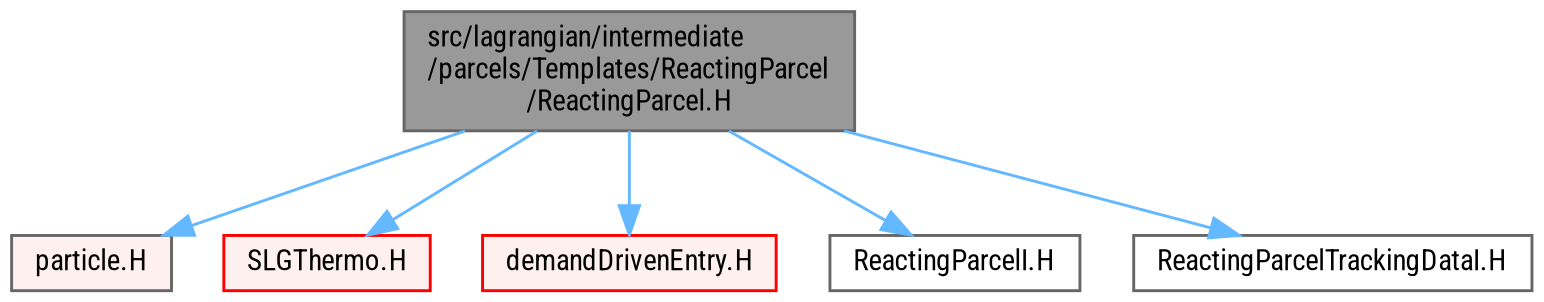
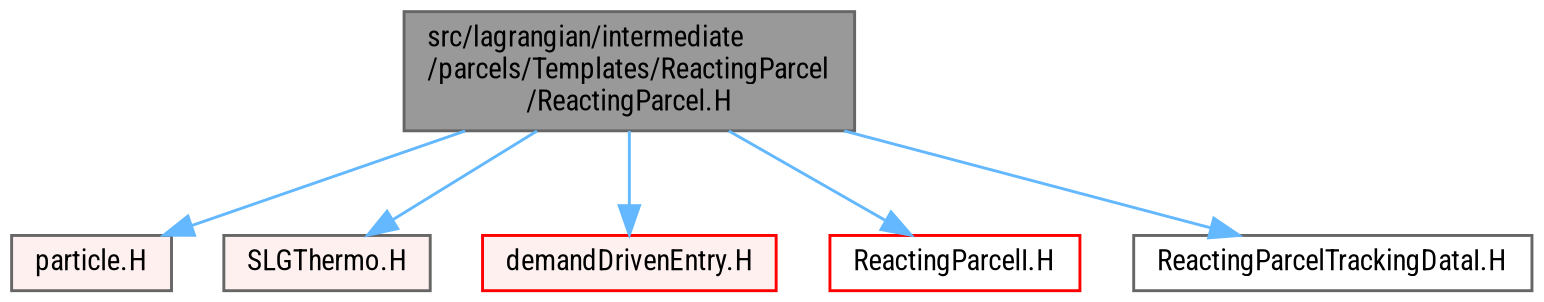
(327, 263) -> (327, 263)
(955, 263) -> (955, 263)
